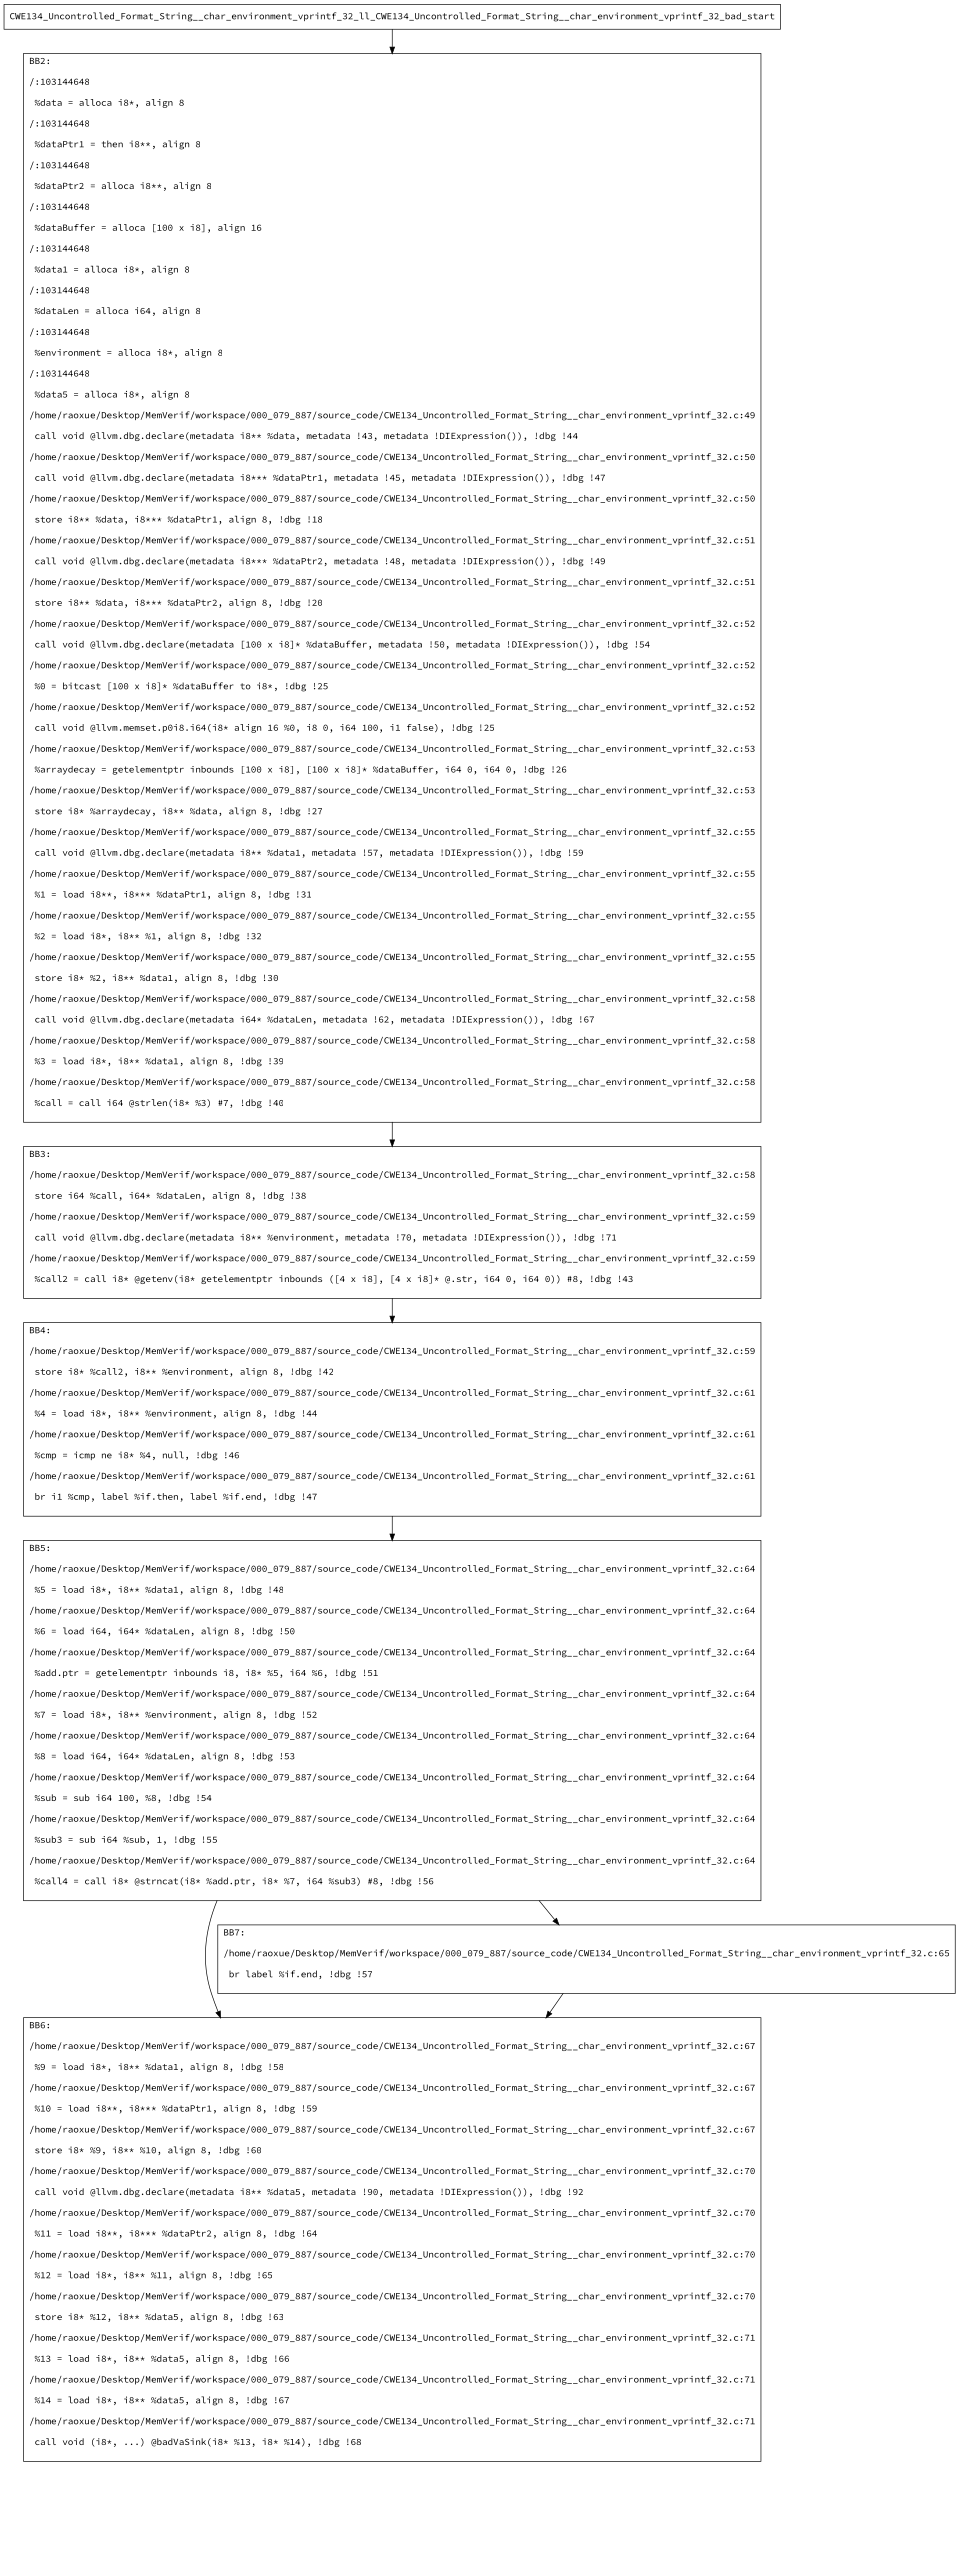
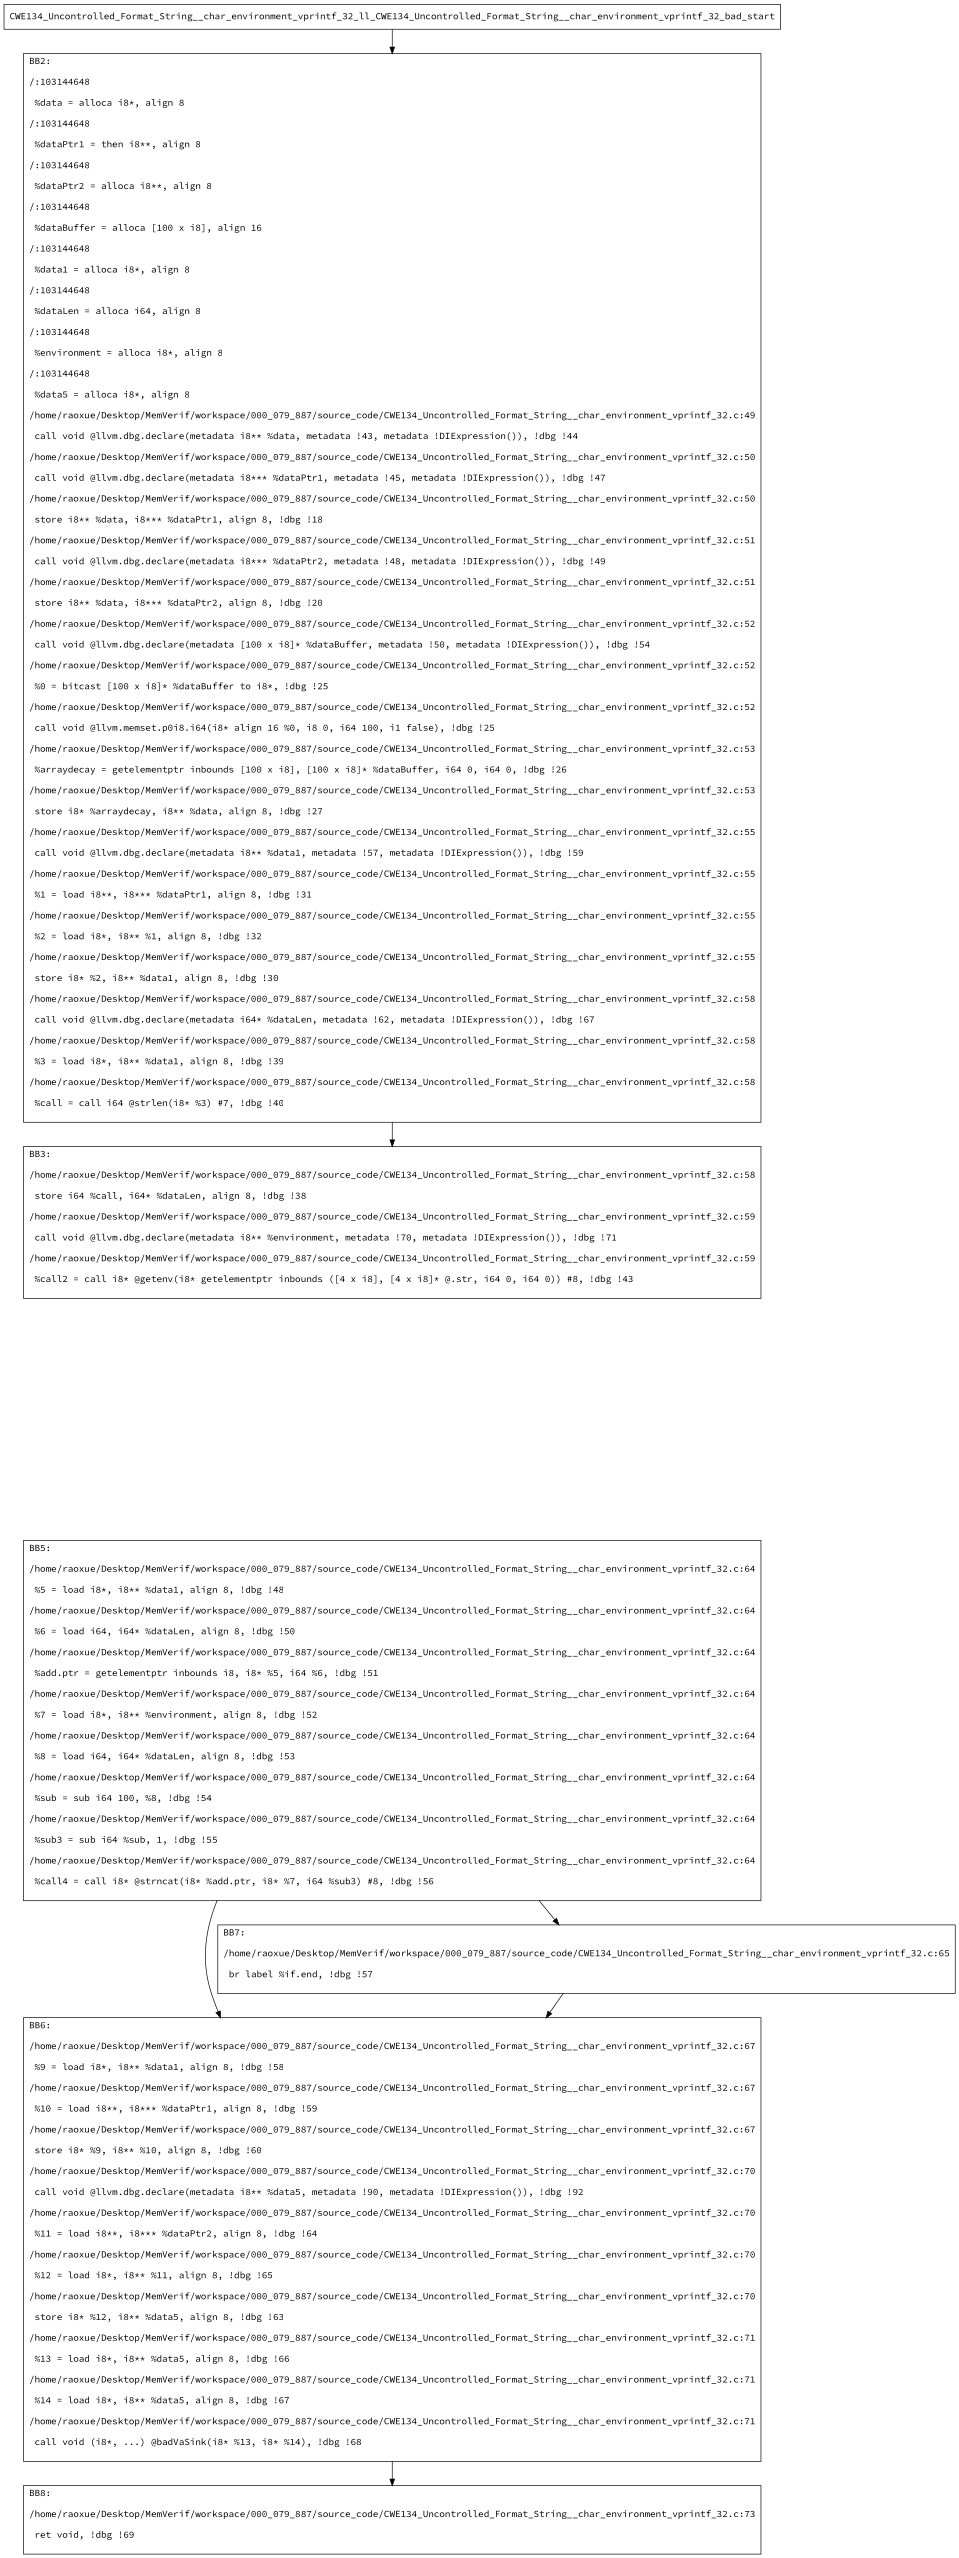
(392, 1419) -> none
none -> (392, 2520)
